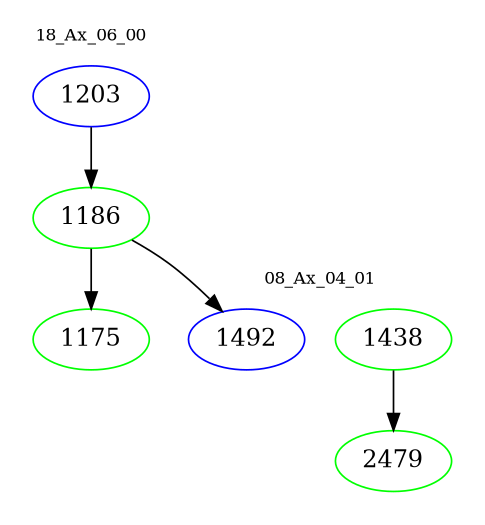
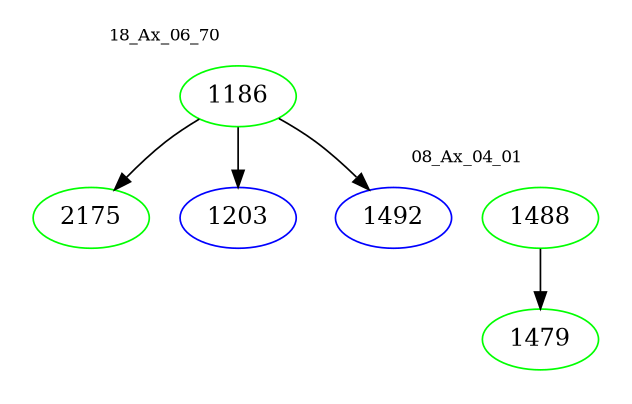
(91, 36) -> (165, 36)
(91, 149) -> (238, 149)
(91, 339) -> (91, 218)
(394, 339) -> (540, 218)
(394, 461) -> (540, 339)
